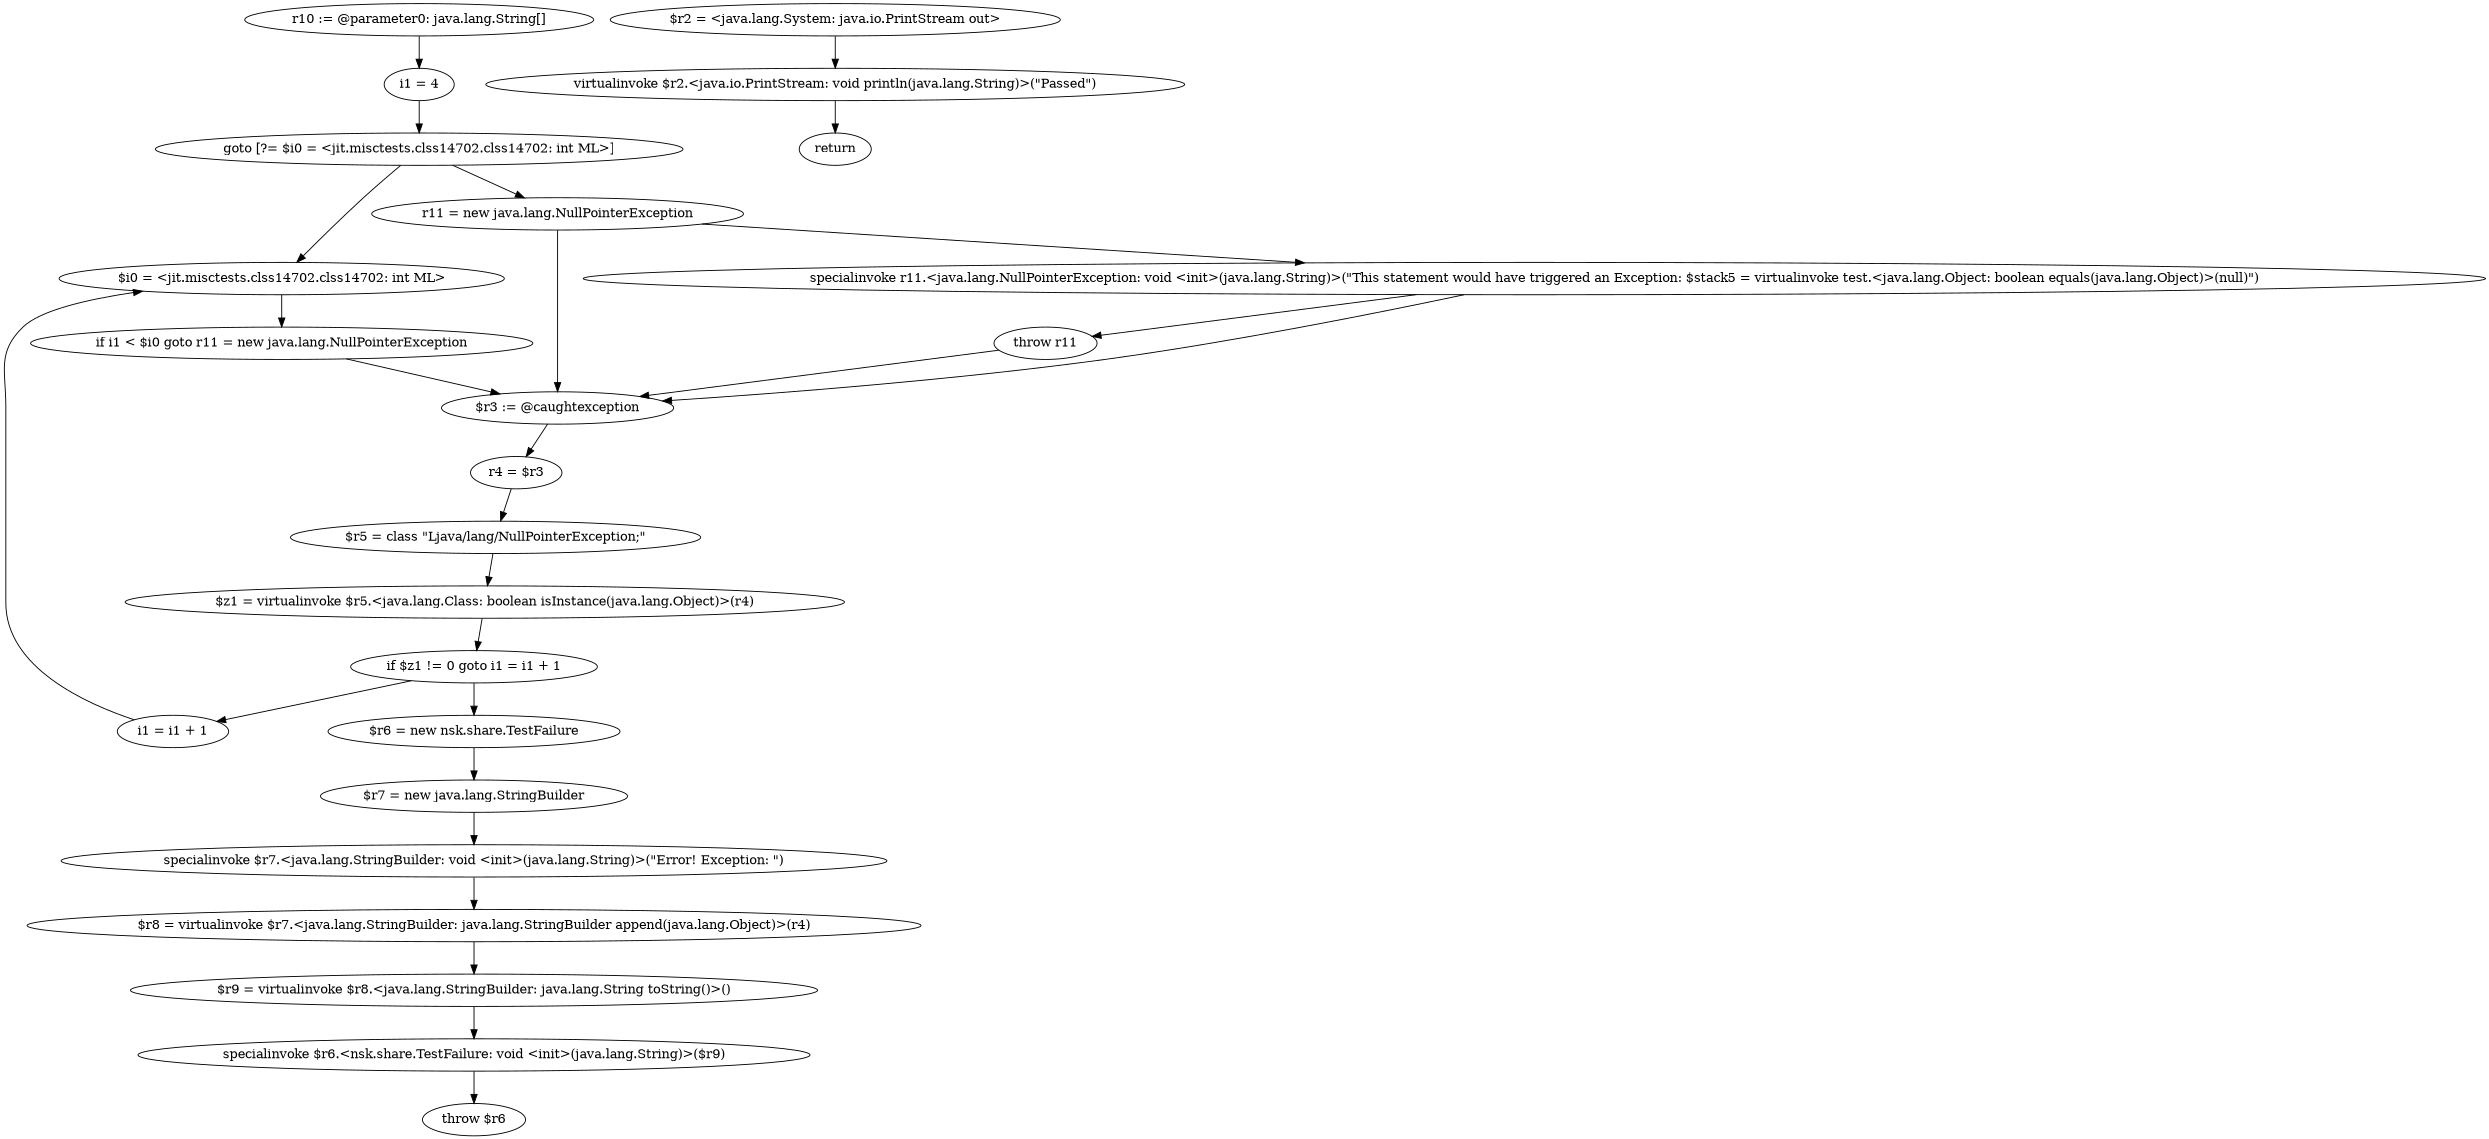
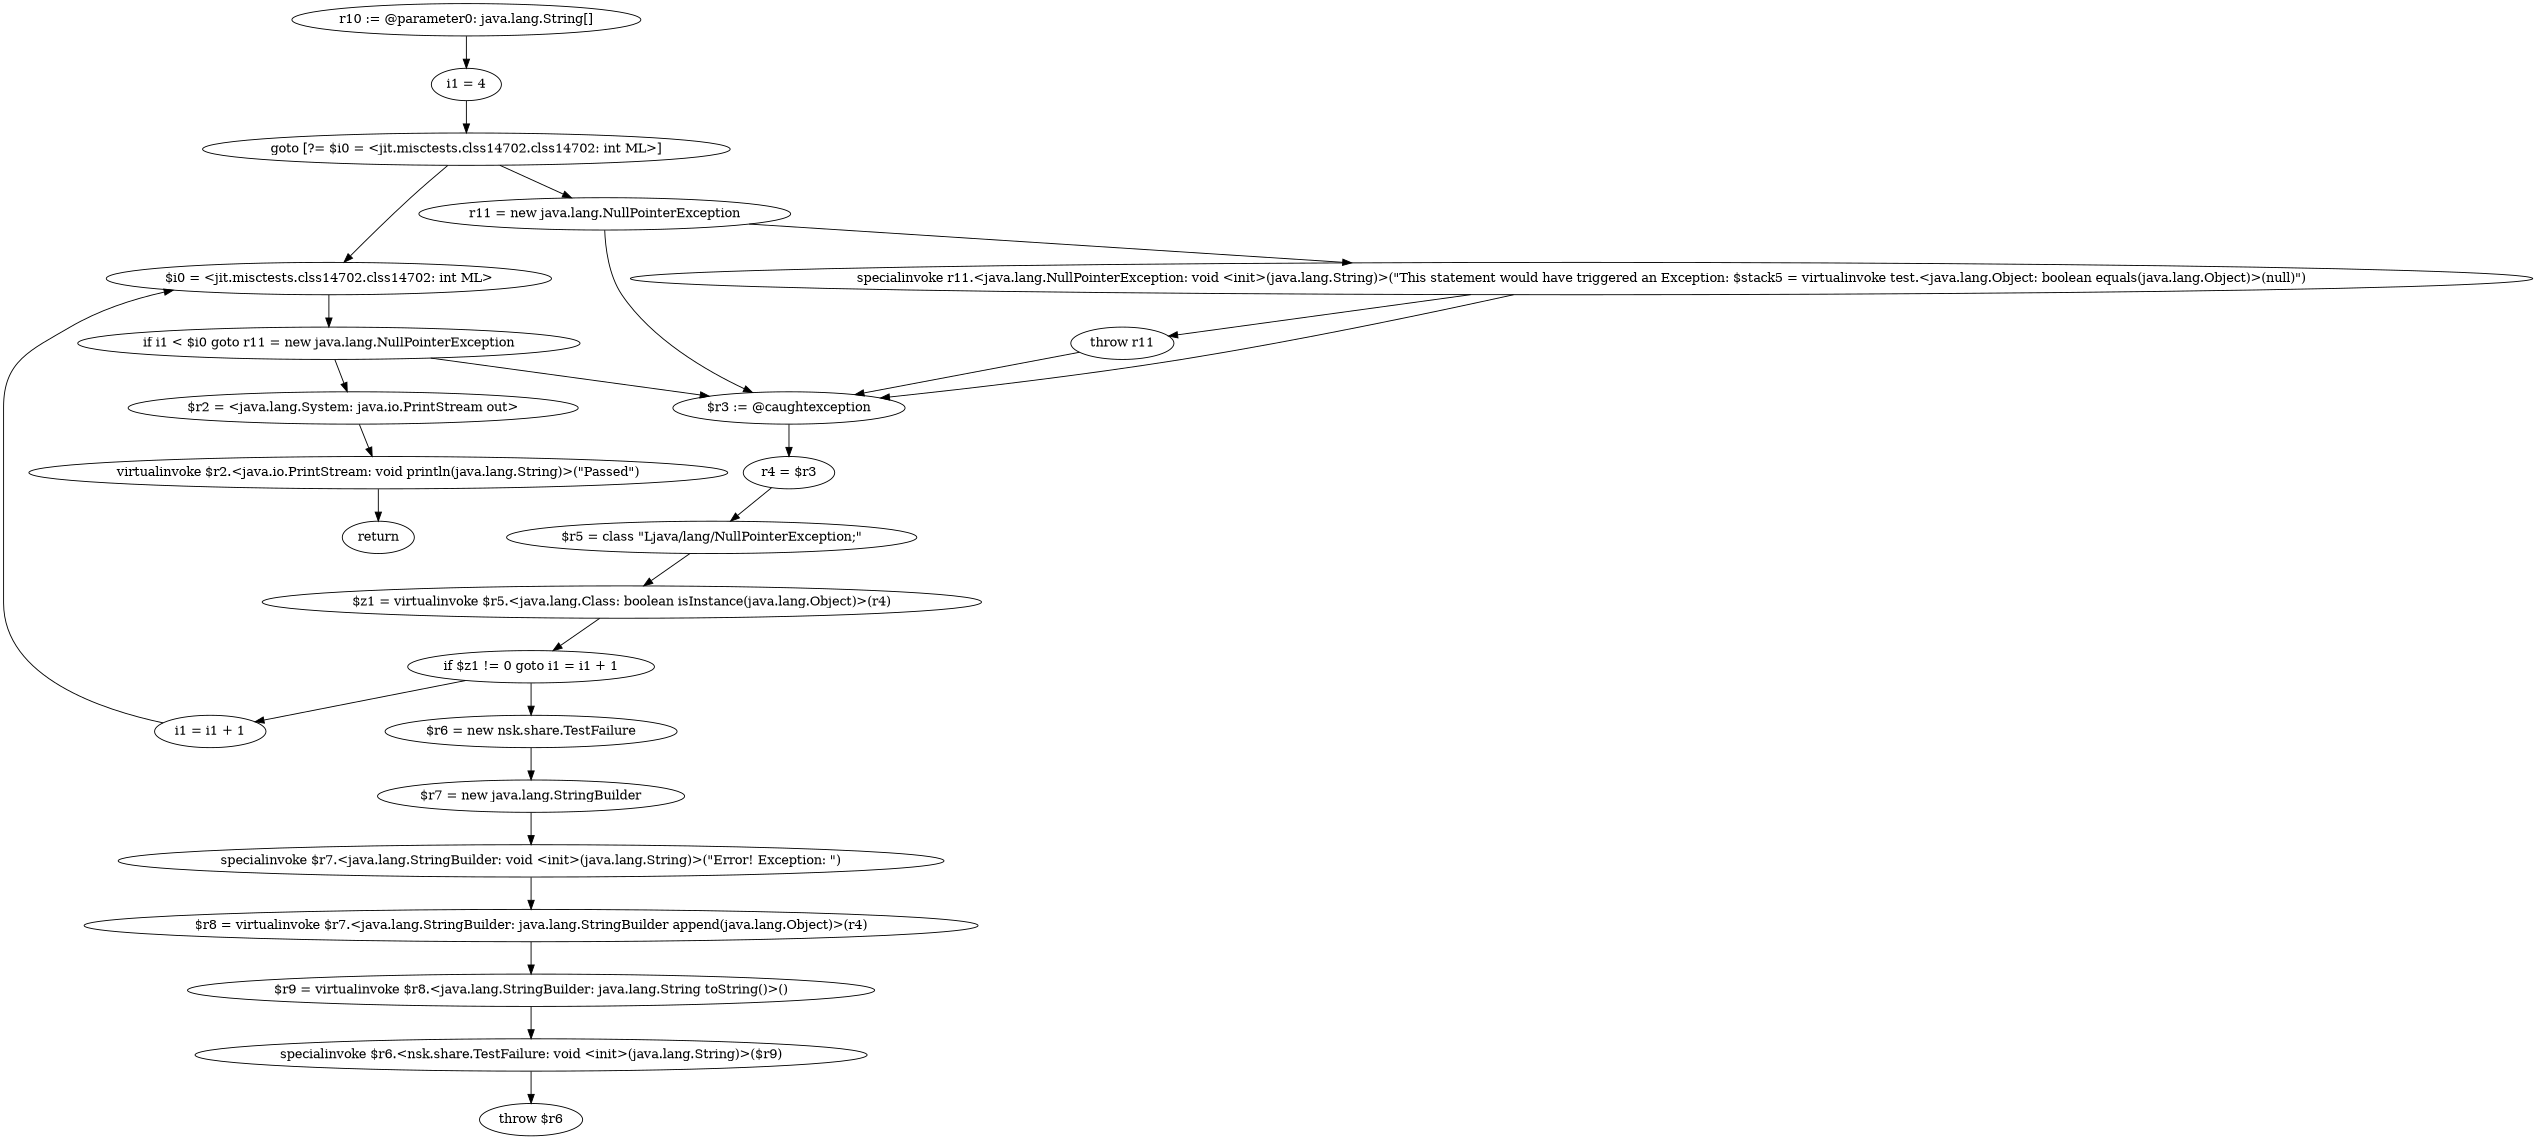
none -> (339, 371)
